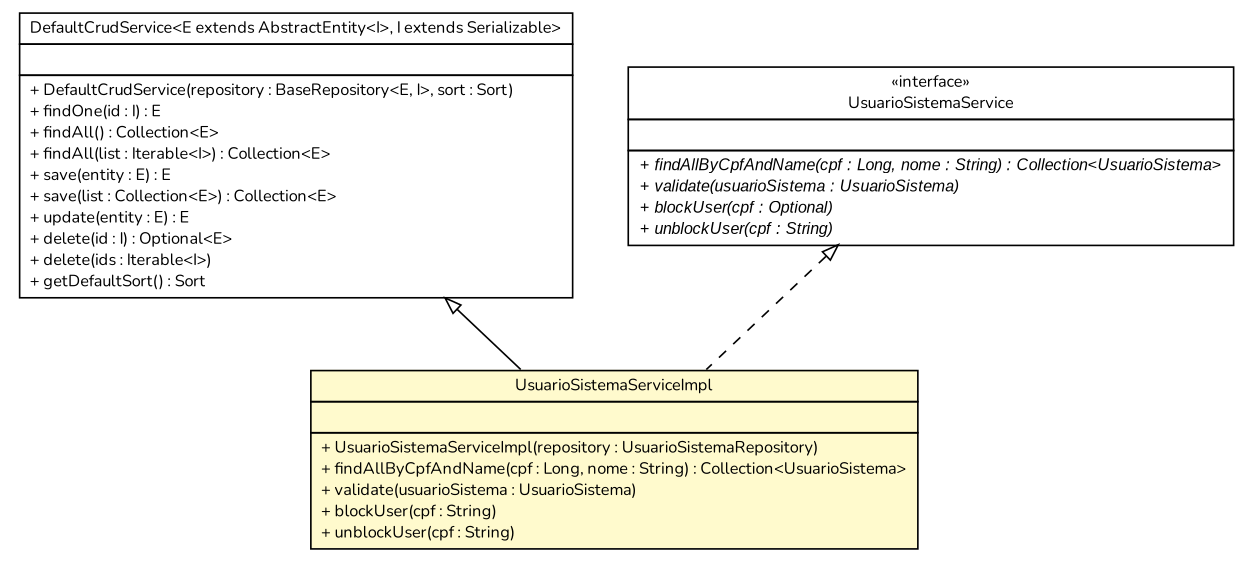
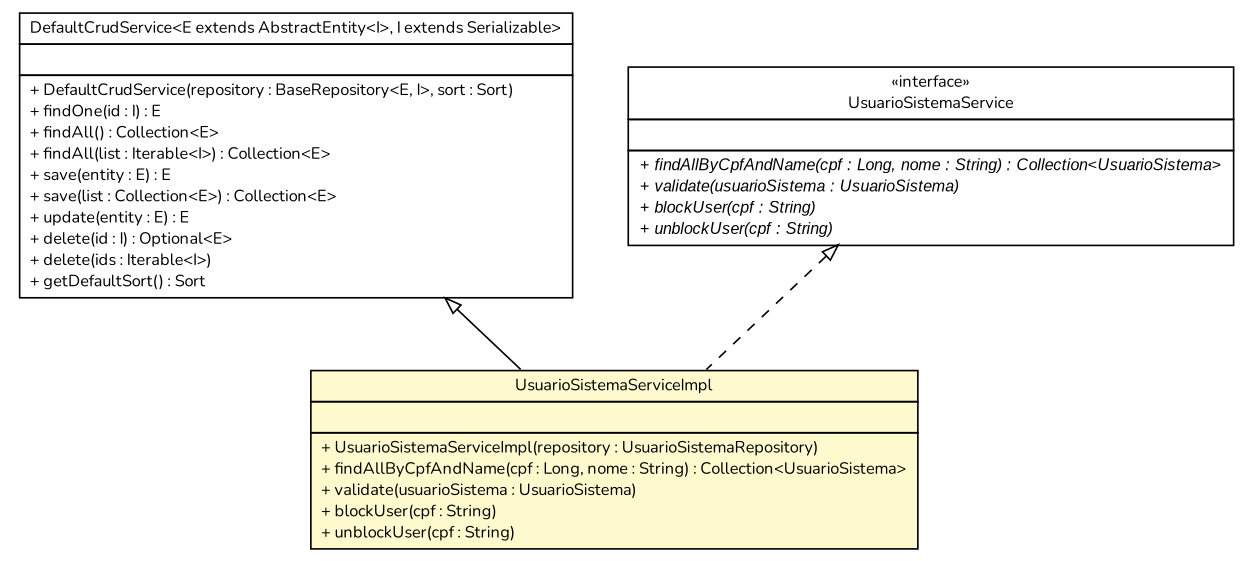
(736, 208) -> (728, 208)
